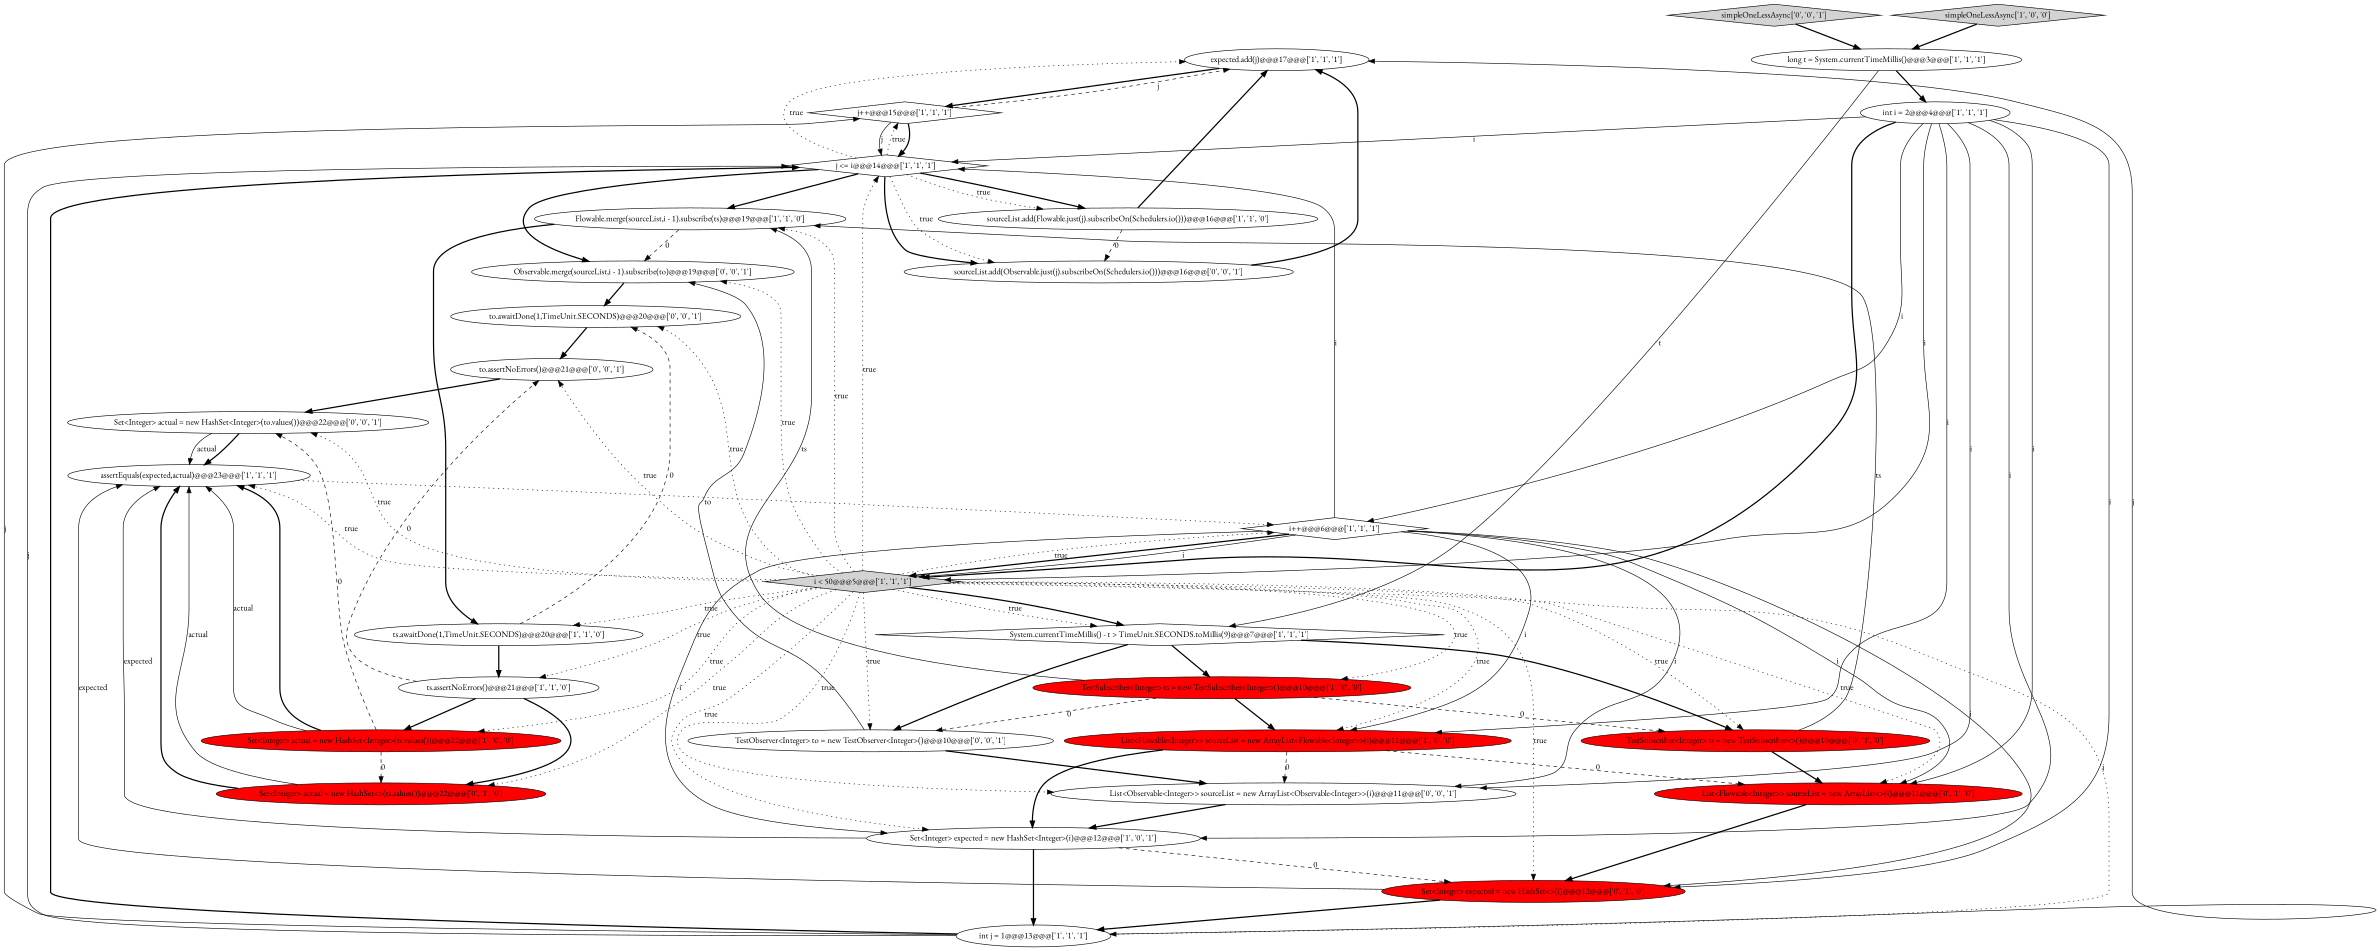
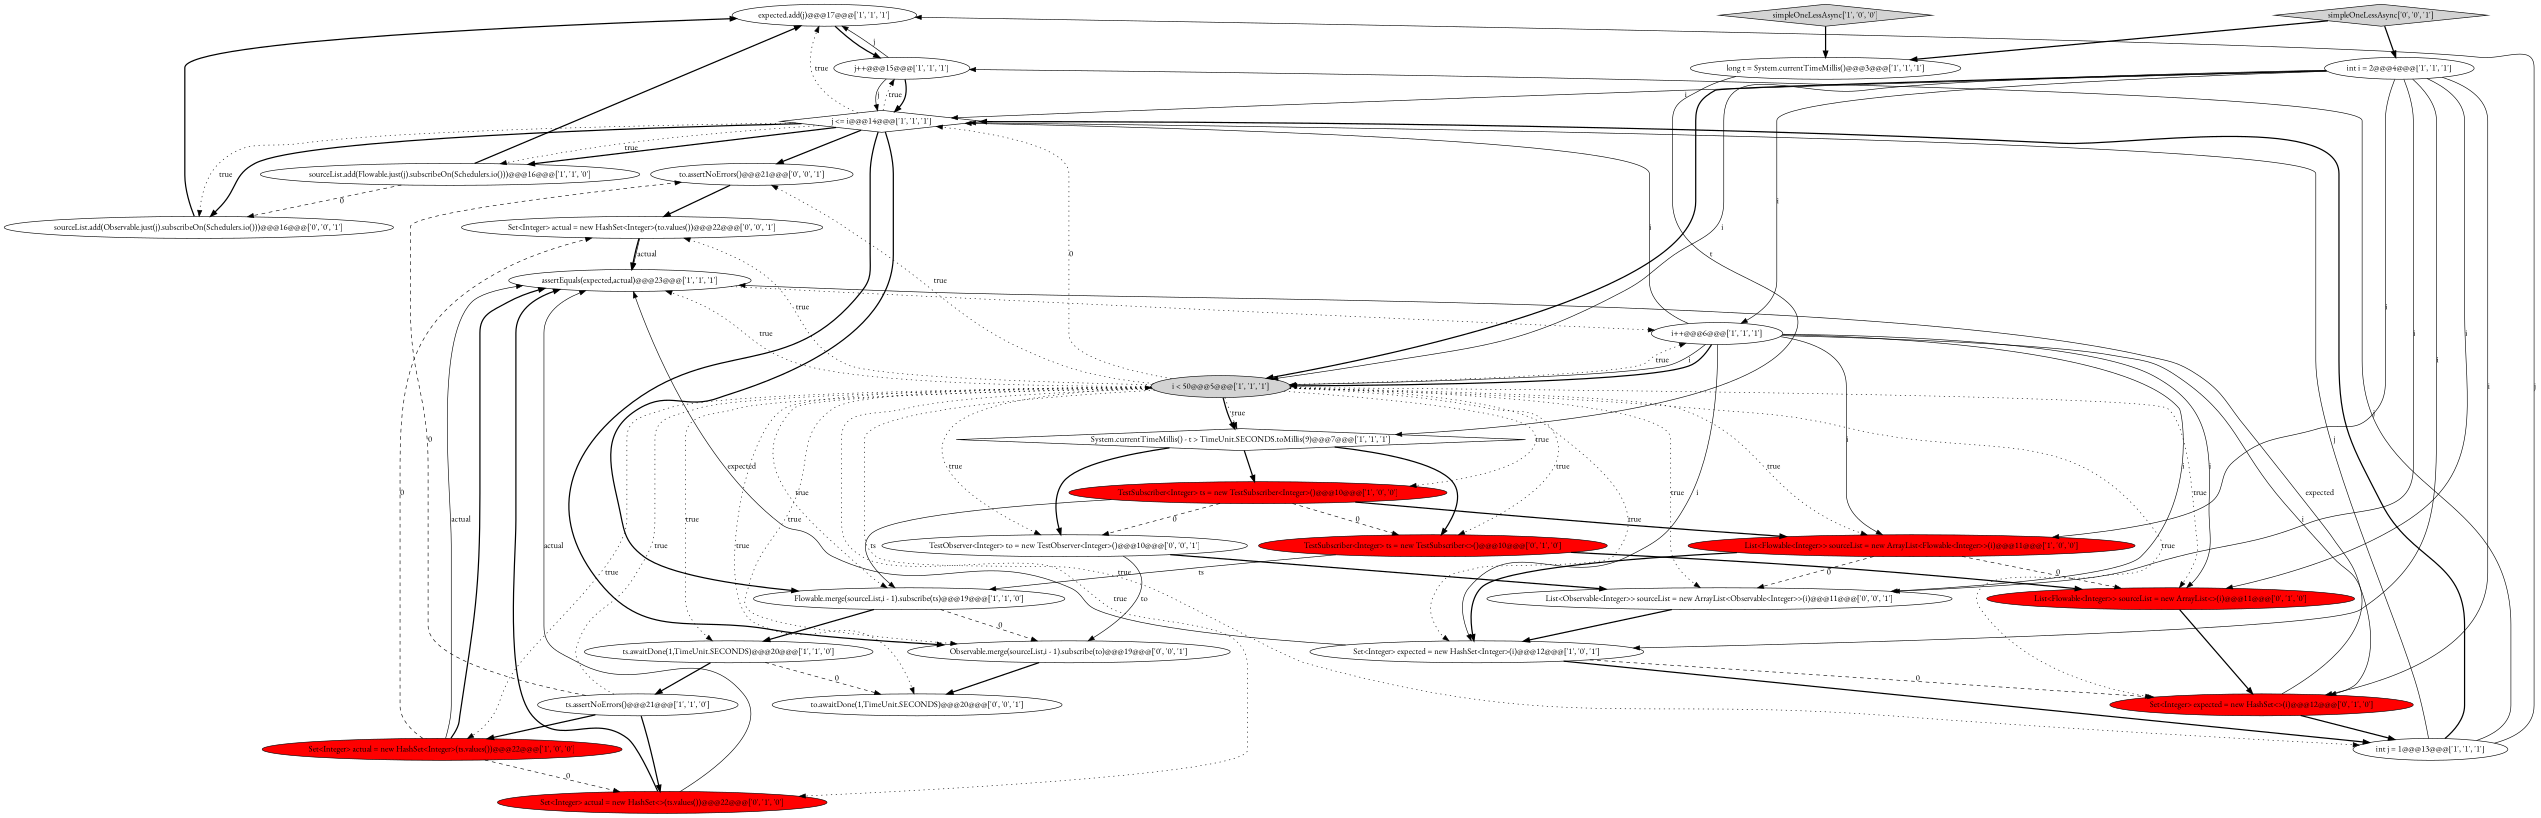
(1906, 81) -> (2389, 39)
(1090, 92) -> (868, 43)
(905, 113) -> (902, 68)
(576, 341) -> (822, 146)
(869, 369) -> (1071, 254)
(1335, 529) -> (1717, 334)
(863, 582) -> (1221, 387)
(683, 630) -> (703, 407)
(2104, 767) -> (1124, 572)
